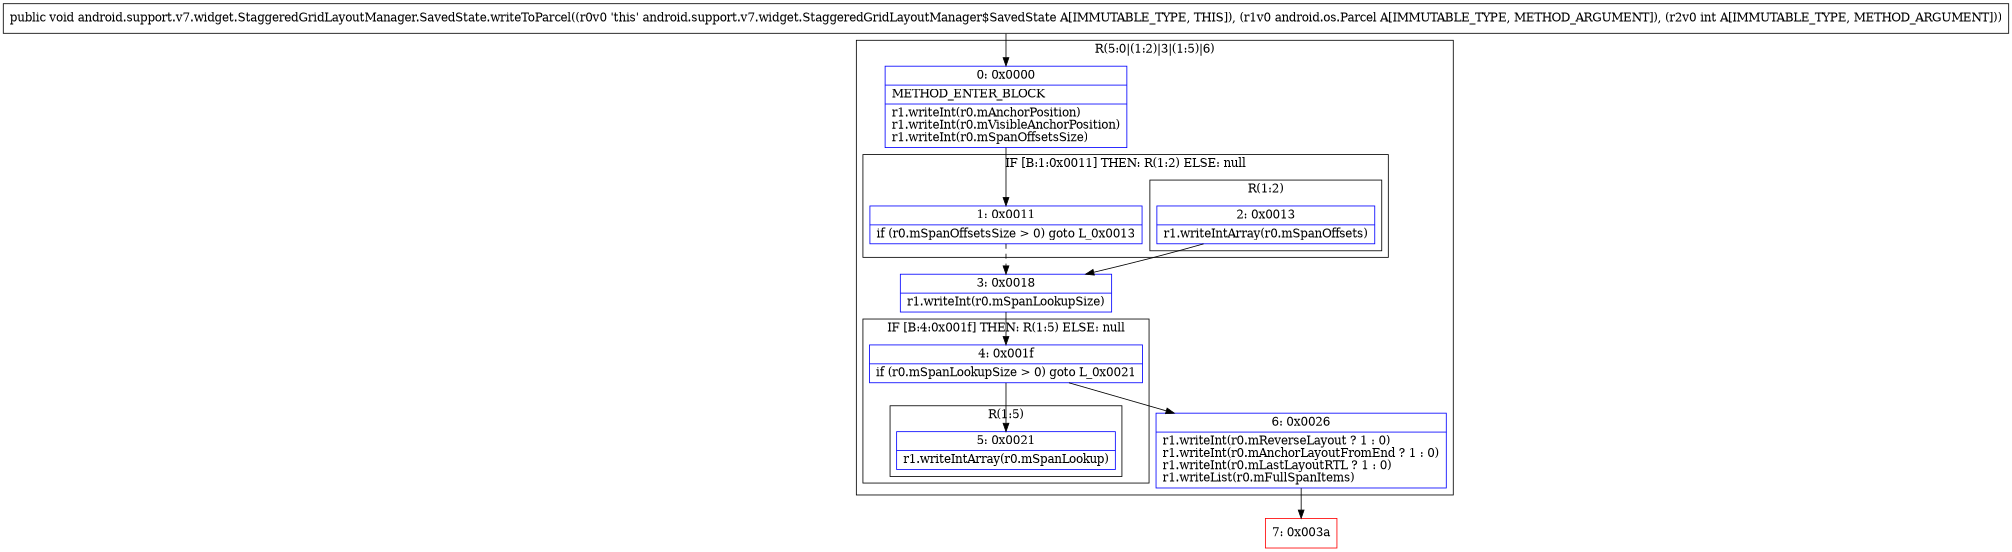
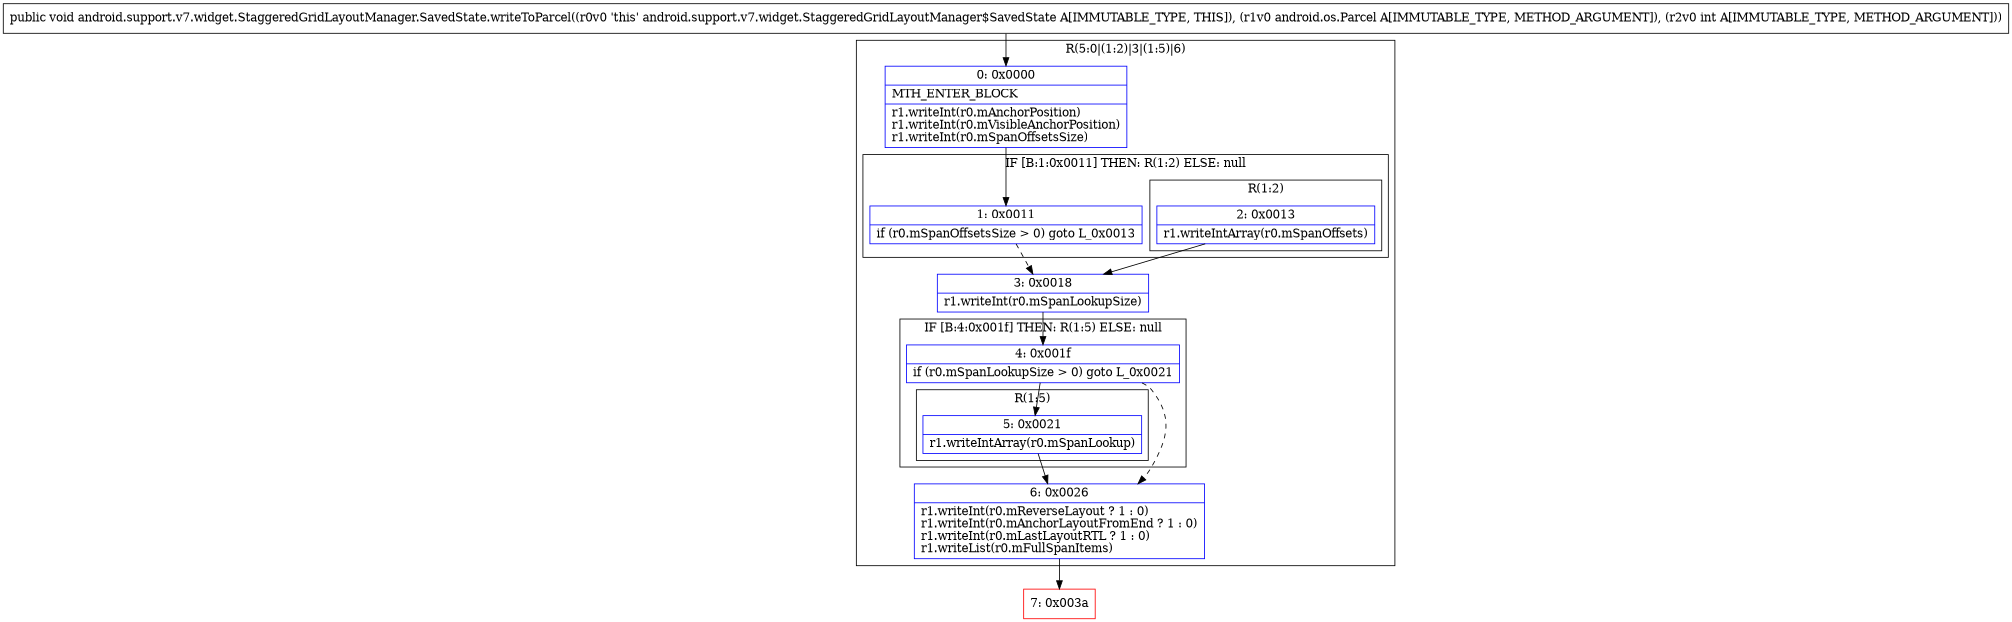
(969, 94) -> (955, 94)
(1118, 397) -> (1166, 429)
none -> (1042, 465)
